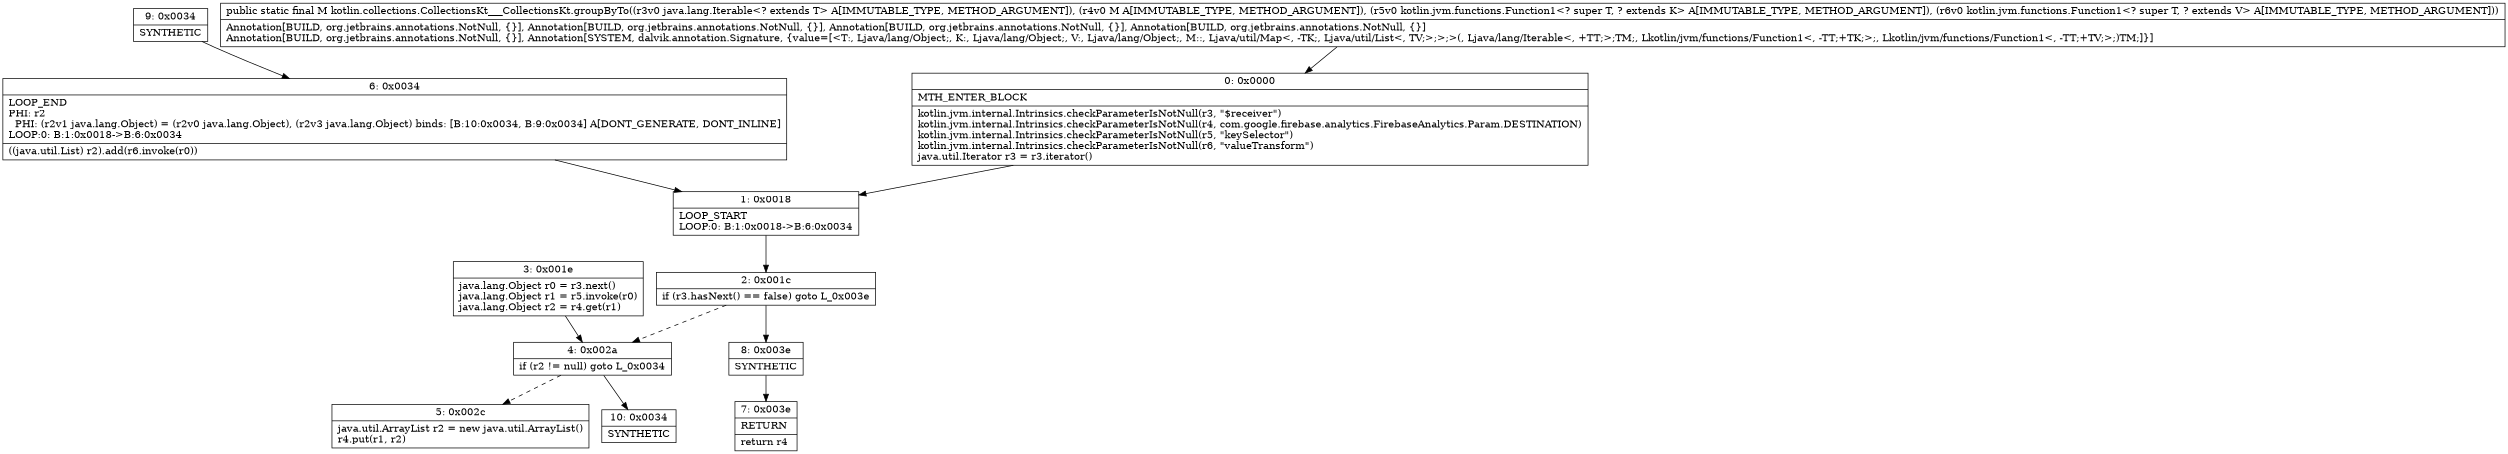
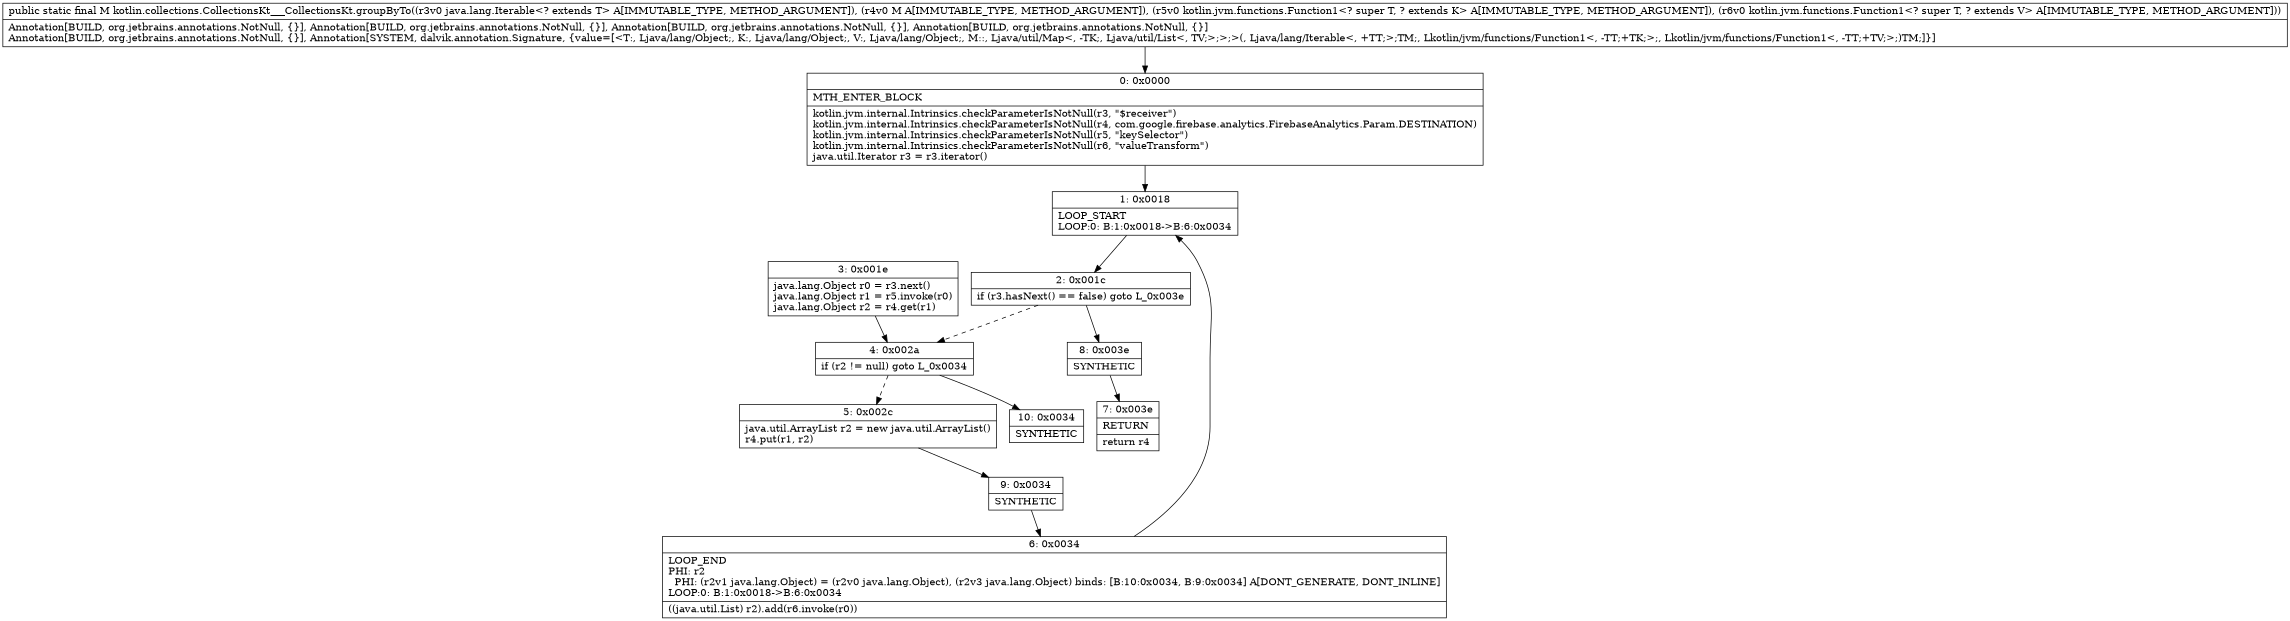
none -> (950, 461)
